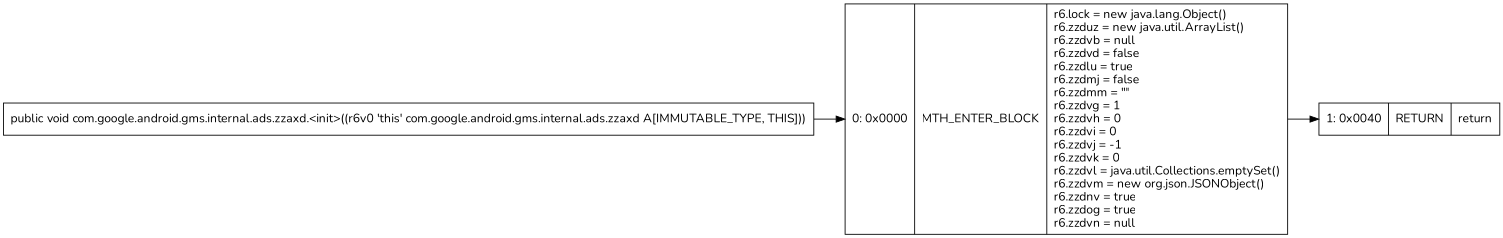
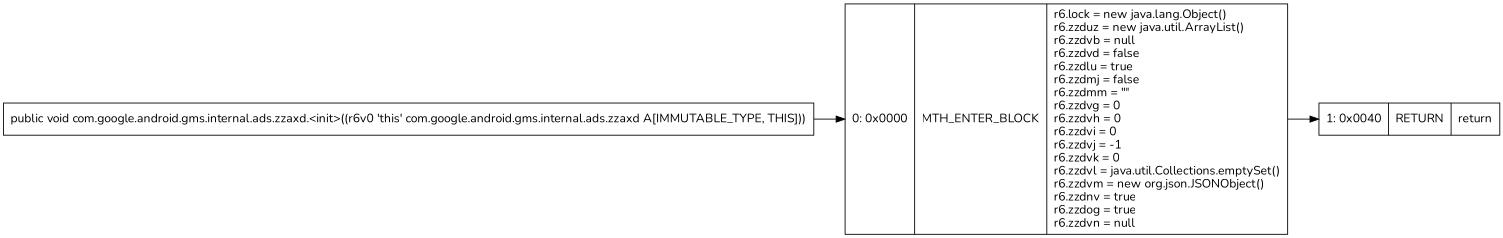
(1087, 106) -> (1087, 106)
